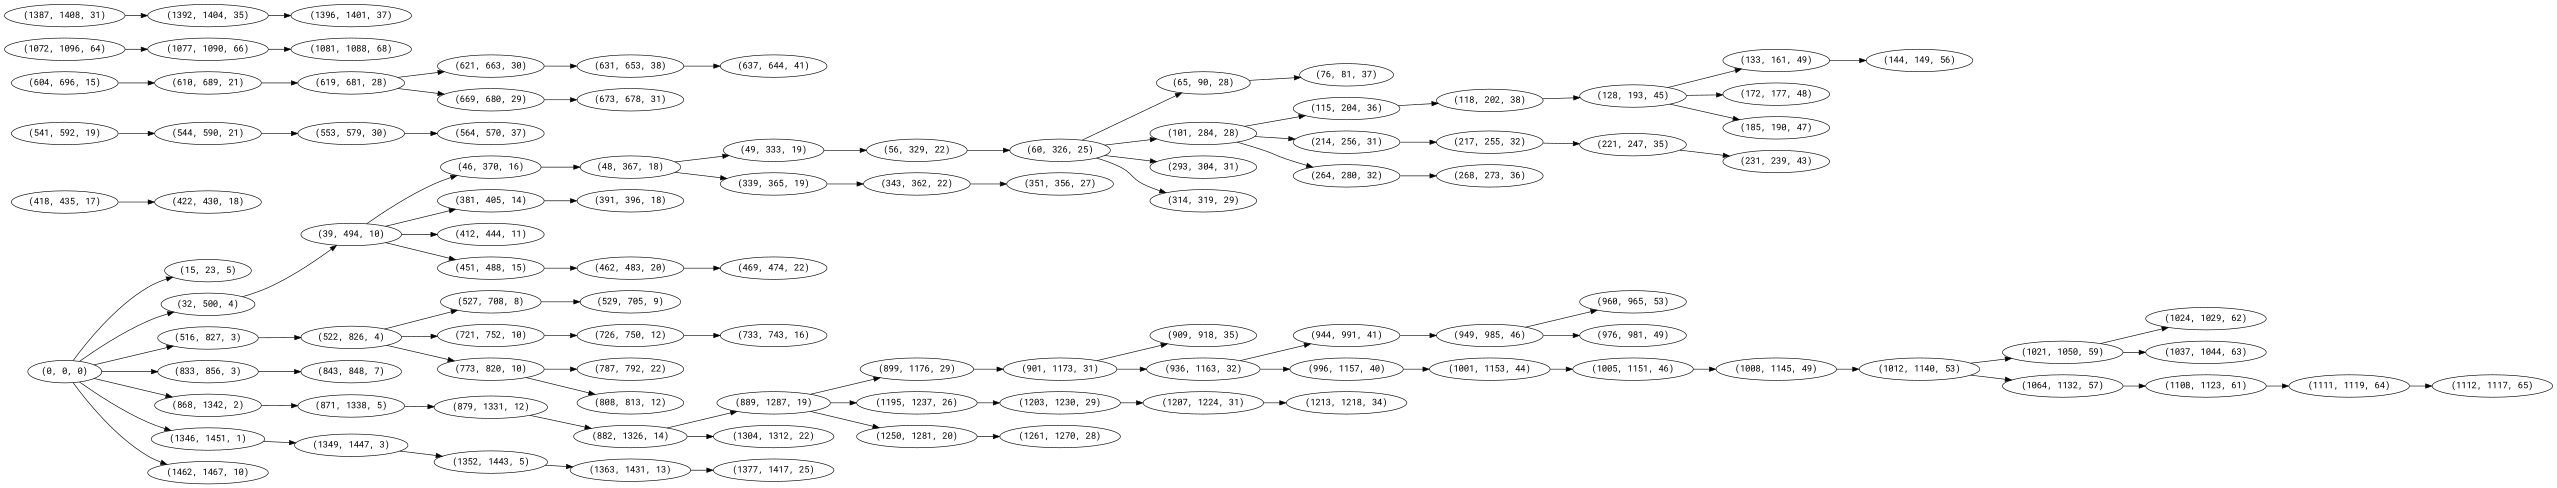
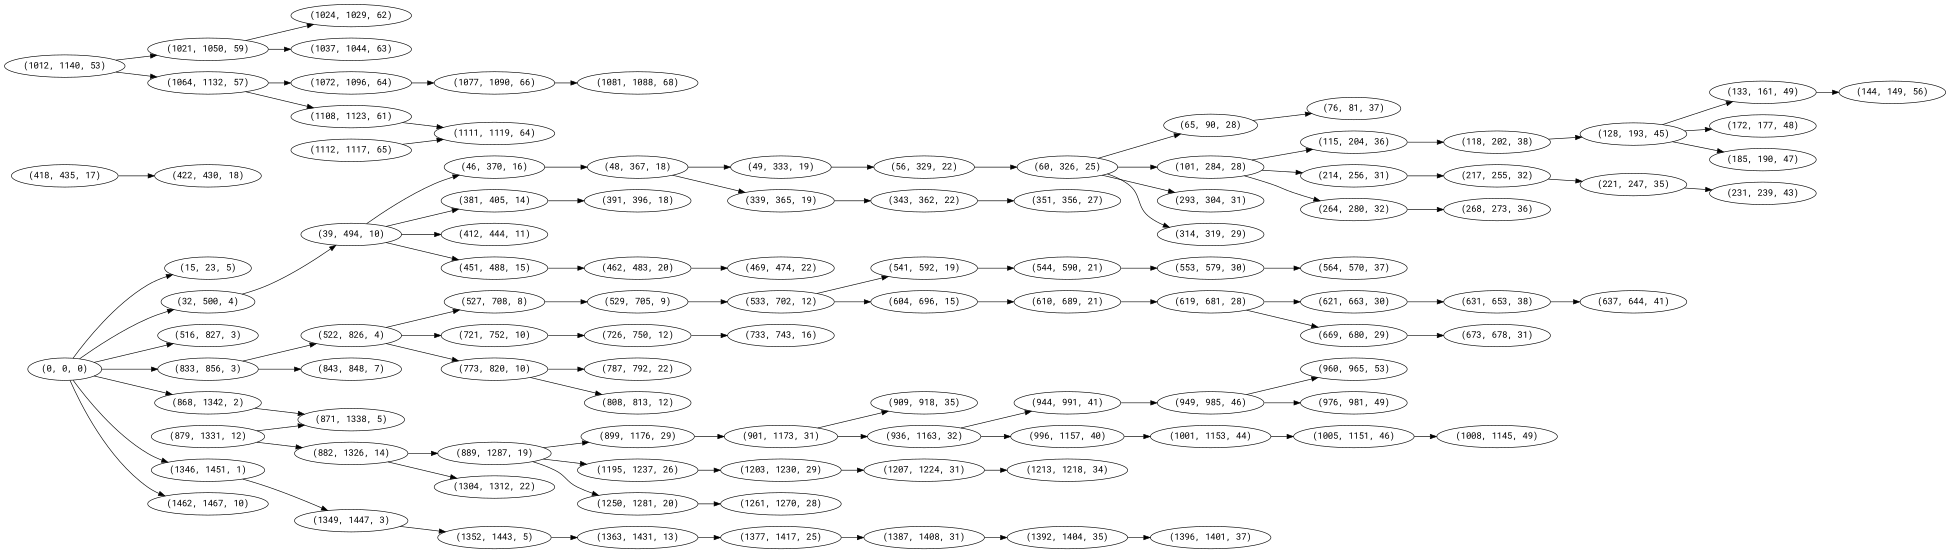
none -> (276, 83)
none -> (781, 302)
(276, 338) -> (276, 353)
(1845, 369) -> none
(2418, 386) -> (420, 142)
(416, 407) -> (277, 428)
none -> (849, 538)
